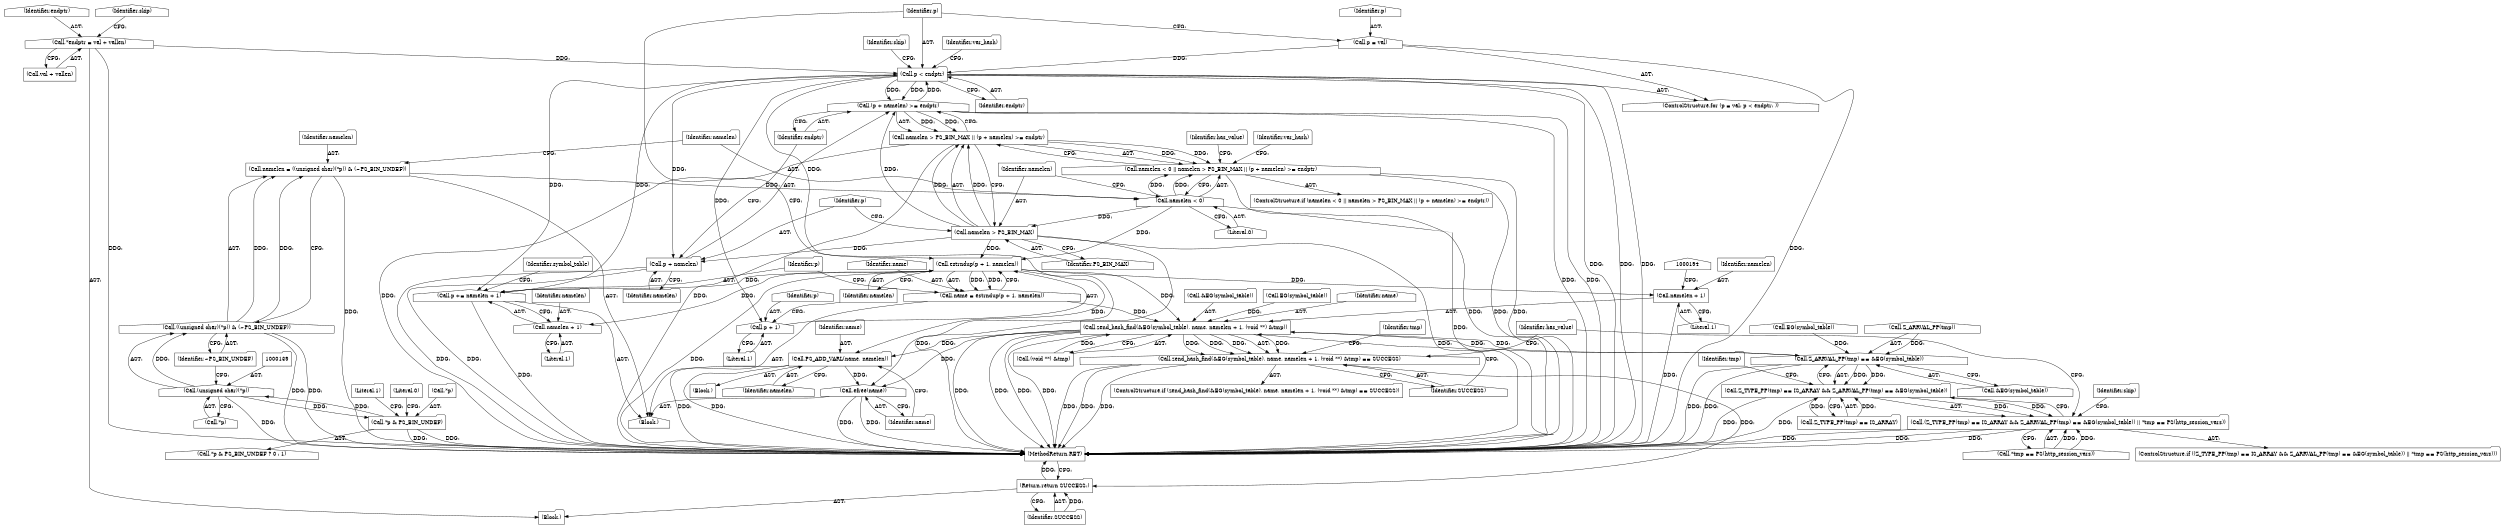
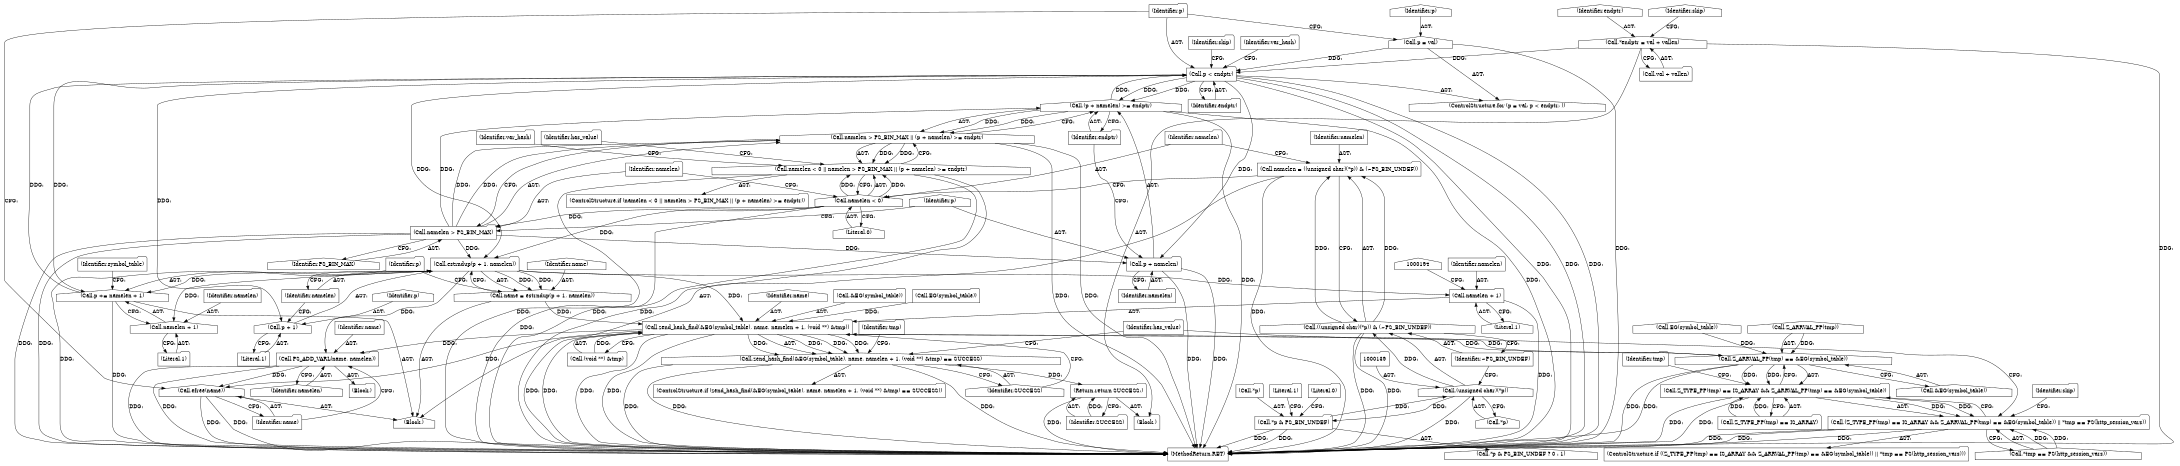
(969, 138) -> (907, 138)
(774, 185) -> (1120, 185)
(1059, 469) -> none
